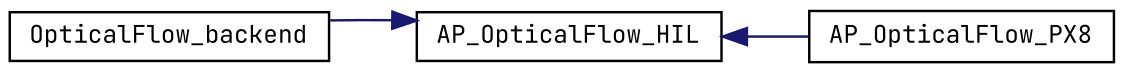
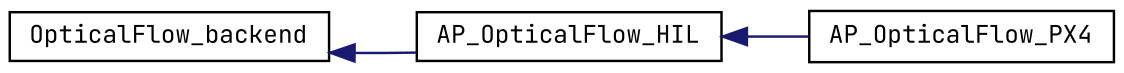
(361, 20) -> (386, 53)
(962, 37) -> (962, 37)
